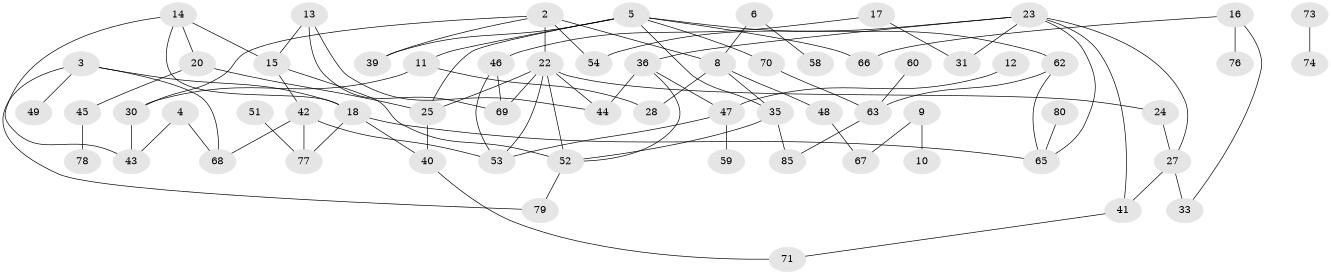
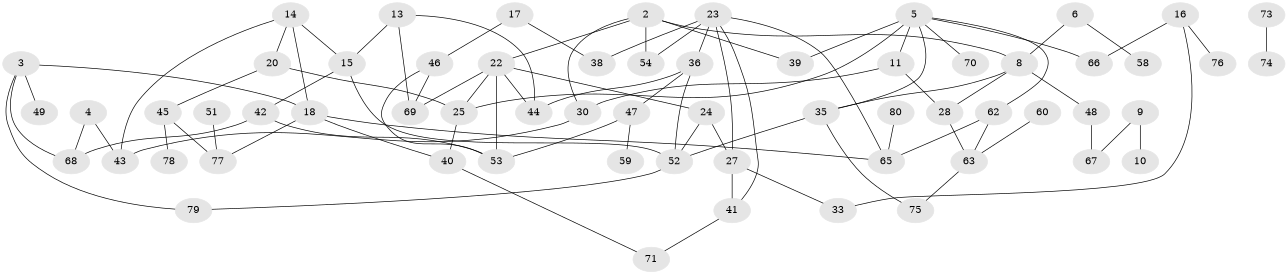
(962, 64) -> (597, 64)
(1011, 64) -> none
(812, 85) -> (957, 137)
(555, 113) -> (690, 137)
(304, 137) -> (184, 131)
(787, 162) -> (916, 211)
